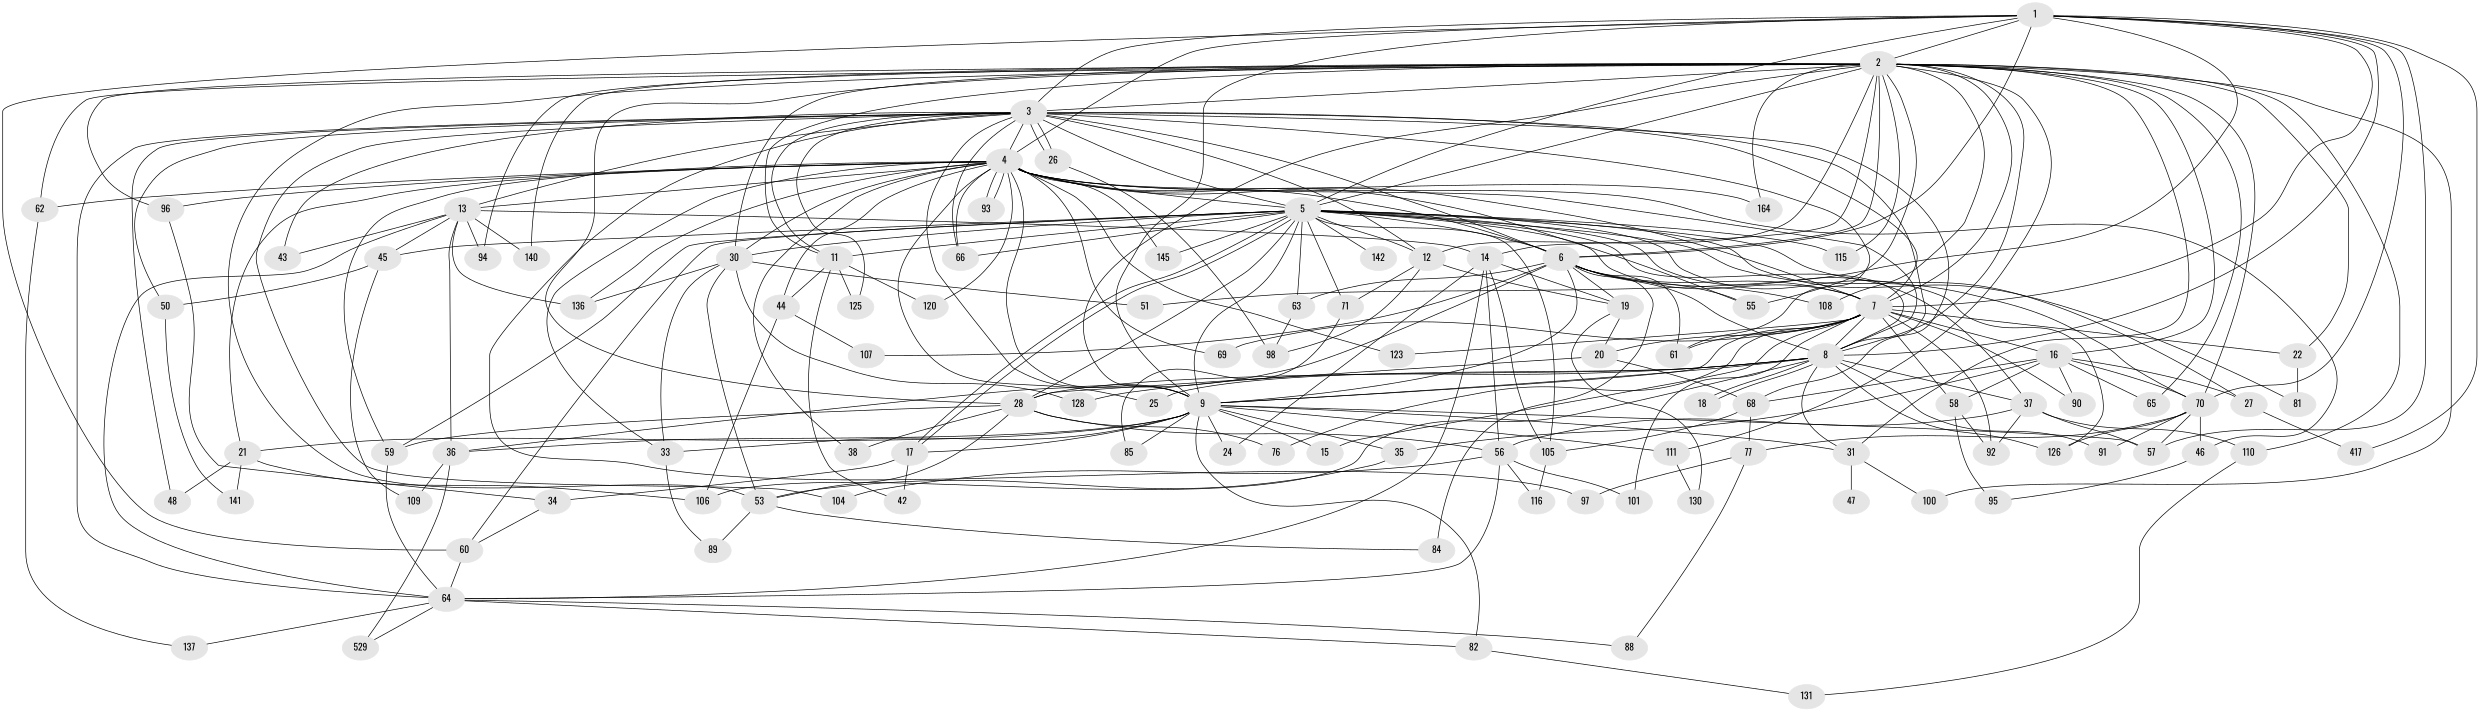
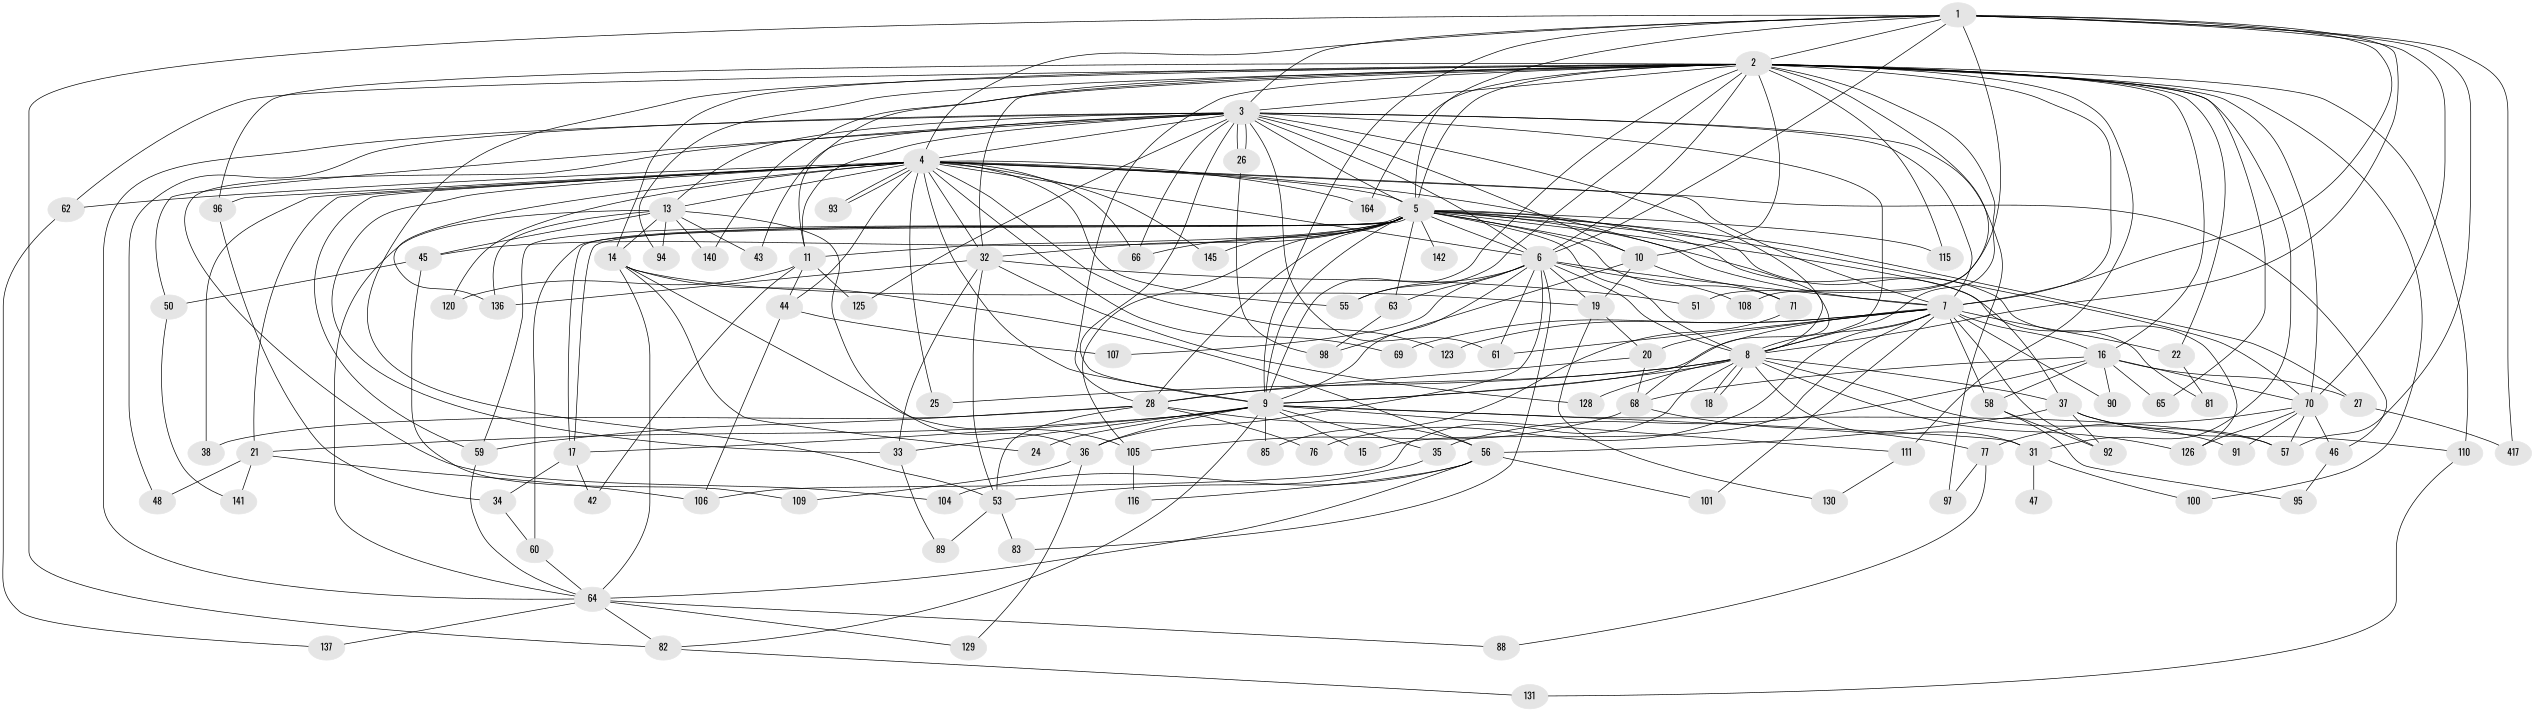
(636, 57) -> (444, 45)
(735, 258) -> (985, 258)
(1427, 258) -> (1639, 258)
(1437, 551) -> (1016, 551)
(361, 648) -> (968, 648)
